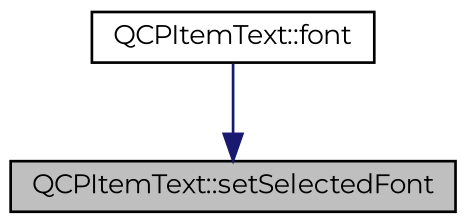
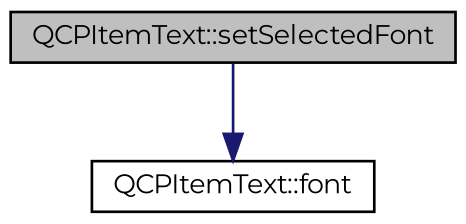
(233, 98) -> (233, 98)
